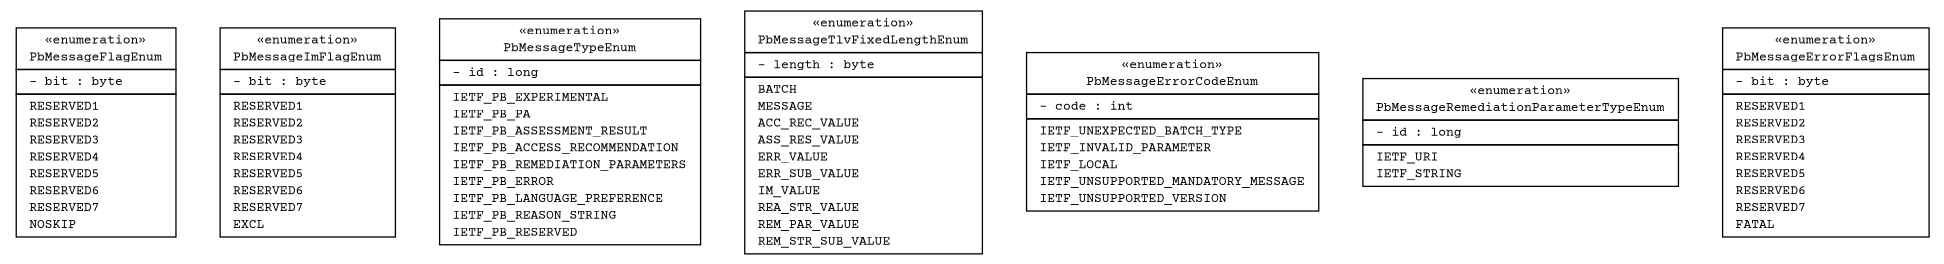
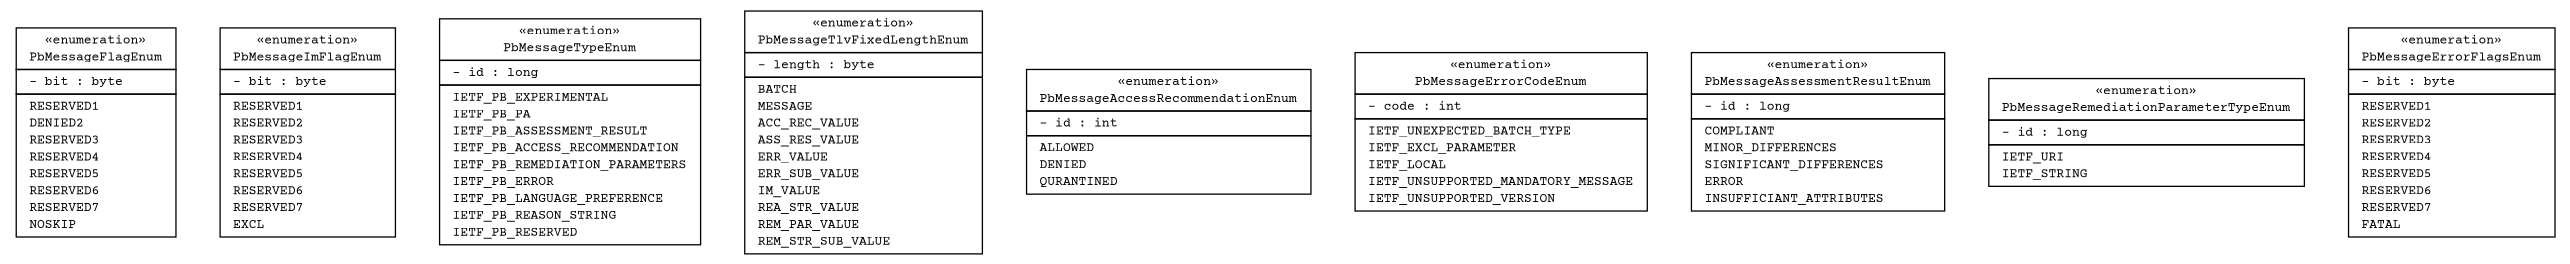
(65, 123) -> (57, 123)
none -> (1168, 132)
none -> (1817, 132)
(1126, 147) -> (1443, 147)
